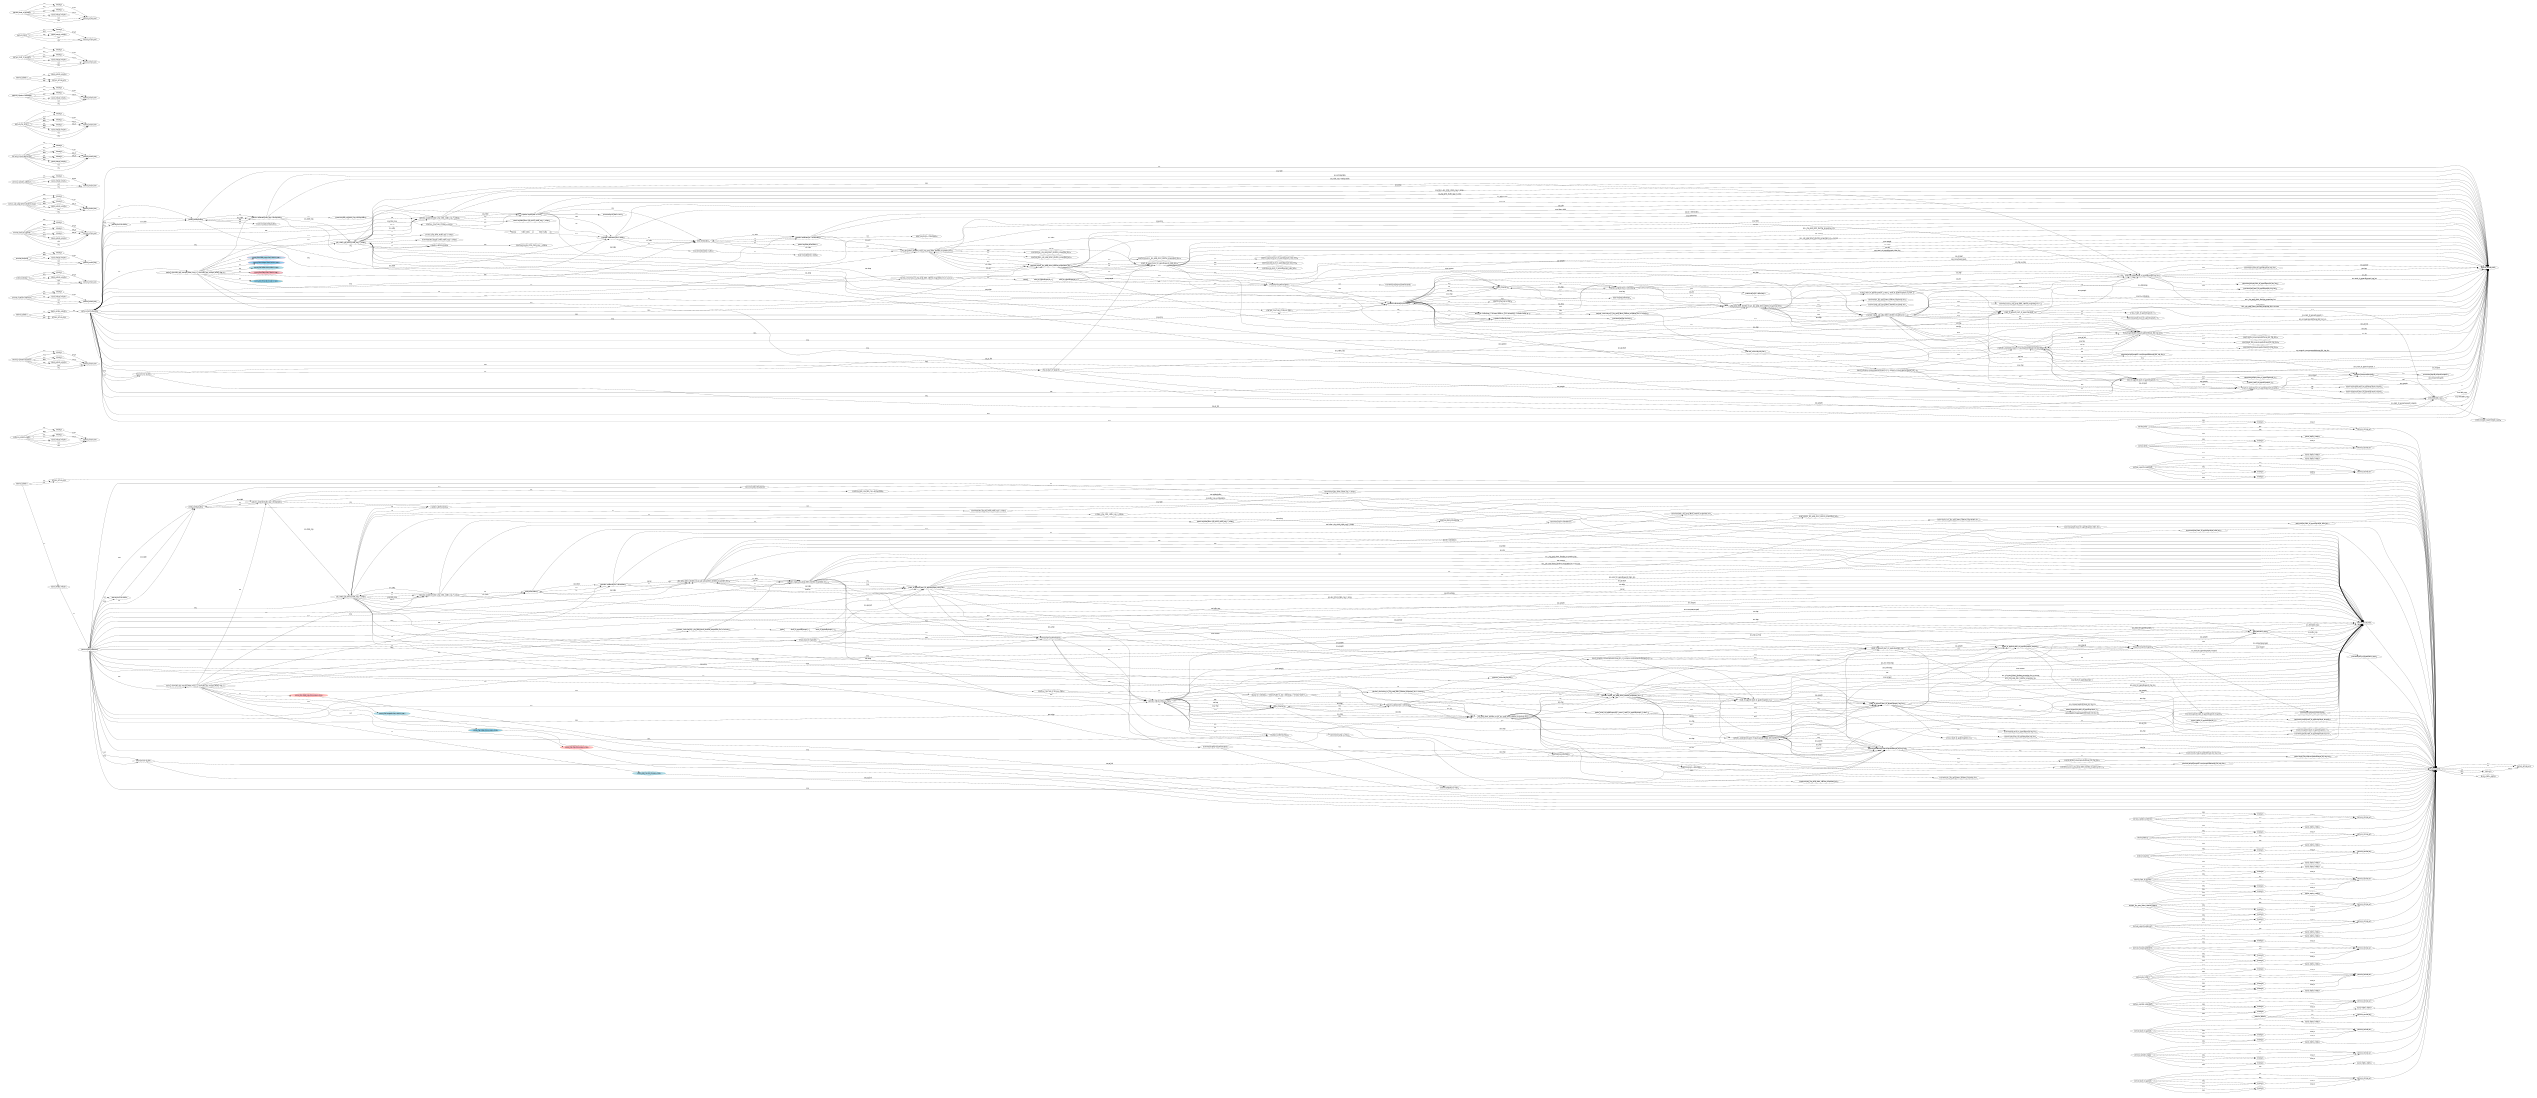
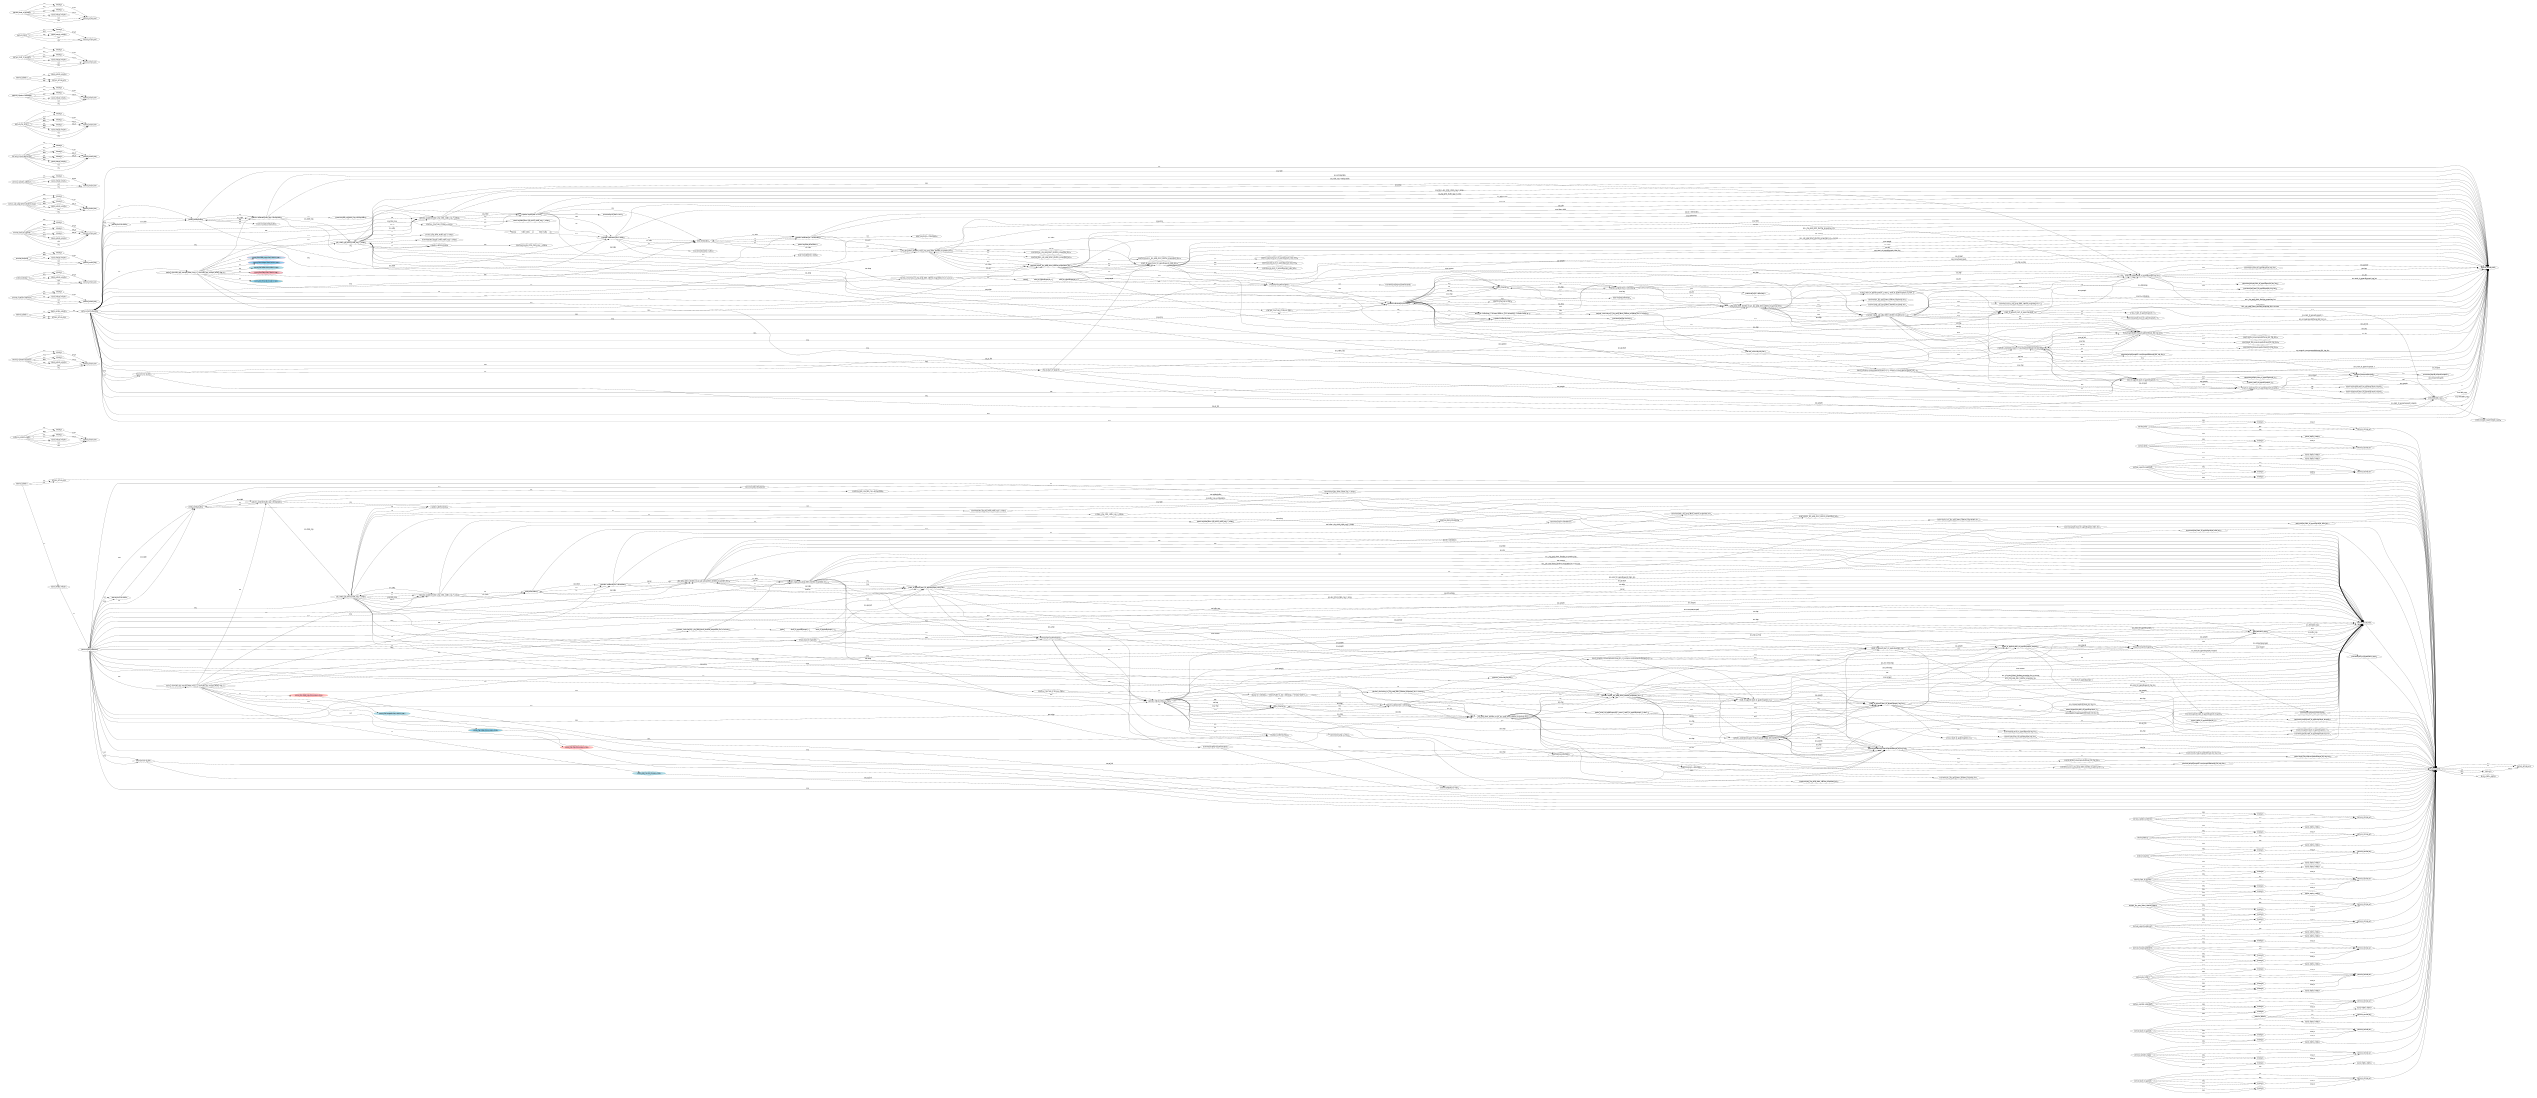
(755, 253) -> (703, 257)
